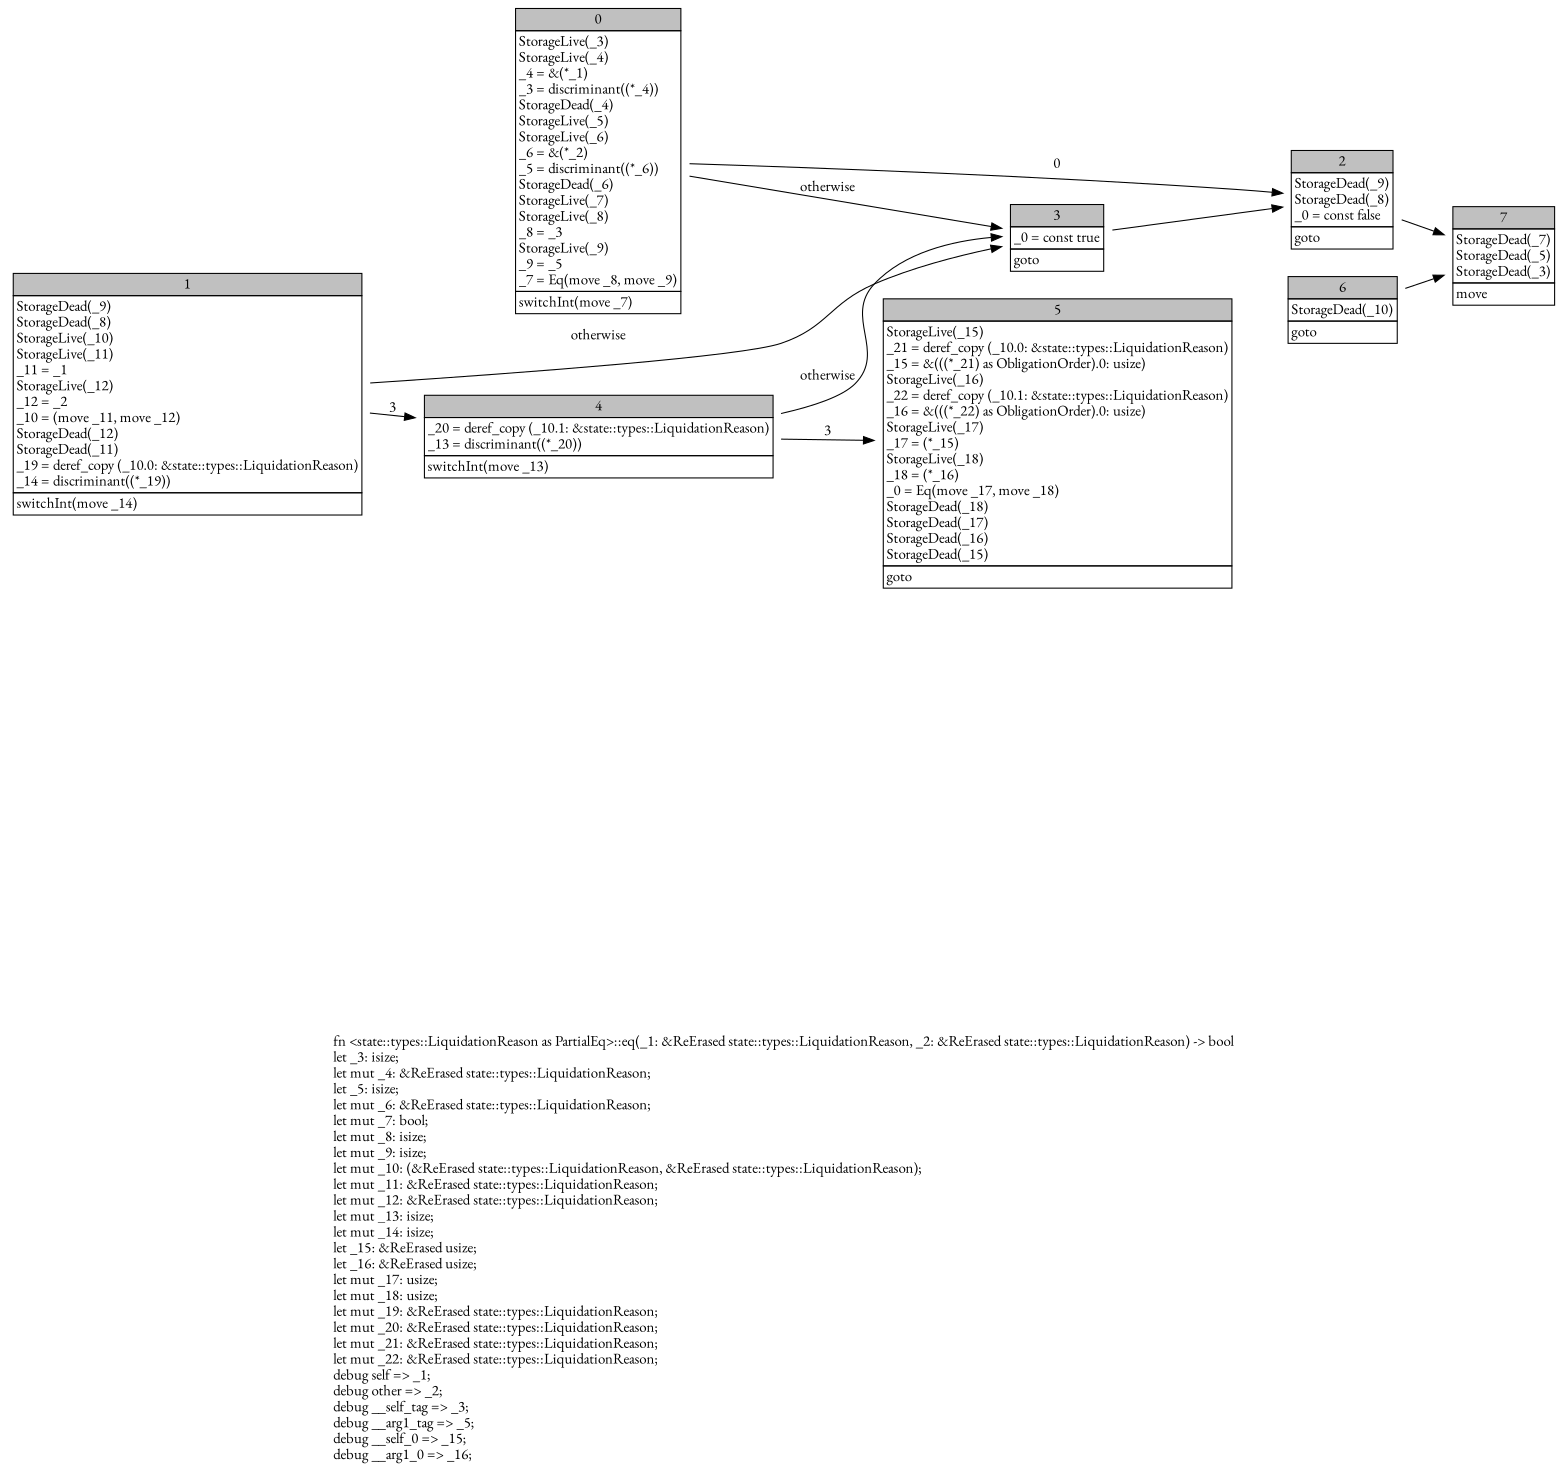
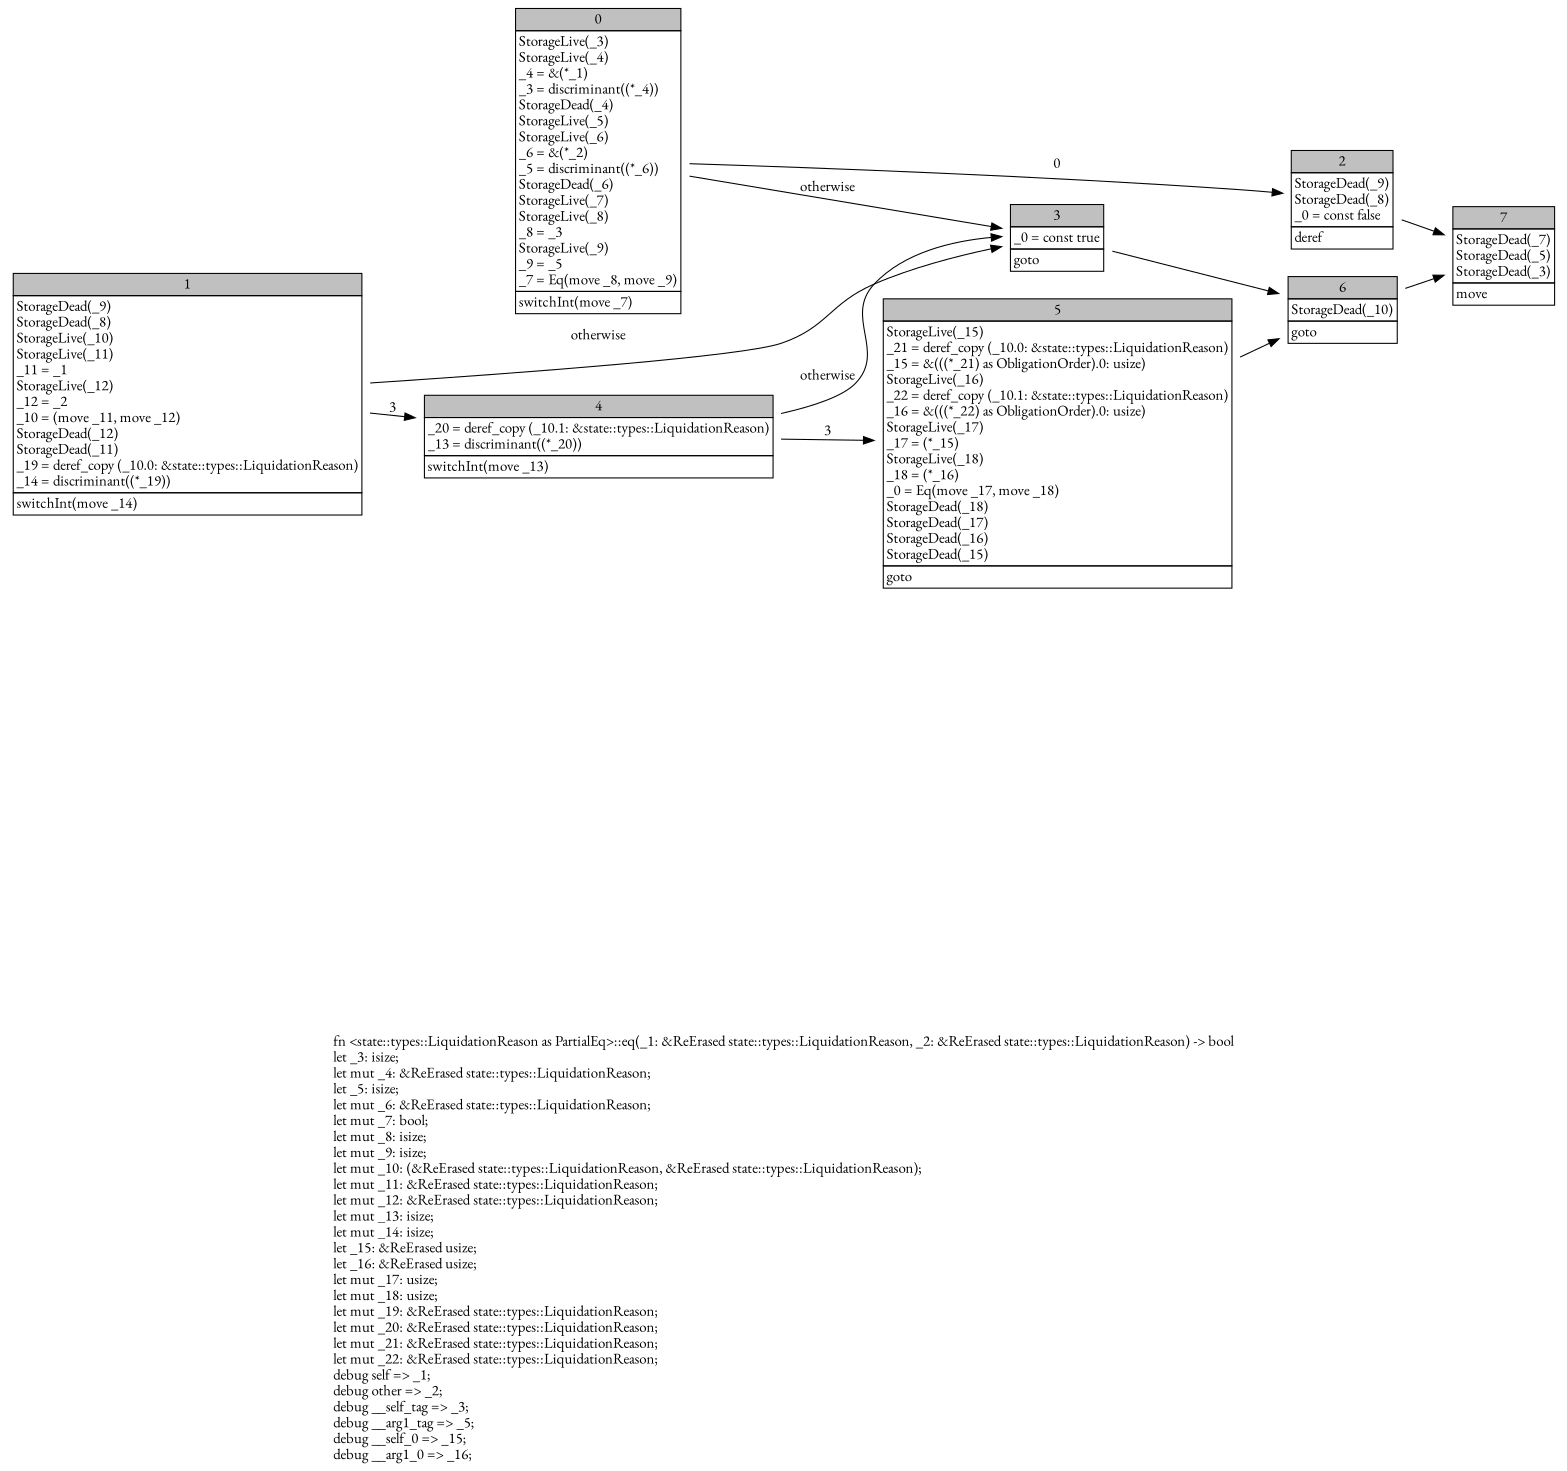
(1192, 219) -> (1190, 271)
(1308, 237) -> (1309, 237)
none -> (1255, 350)
